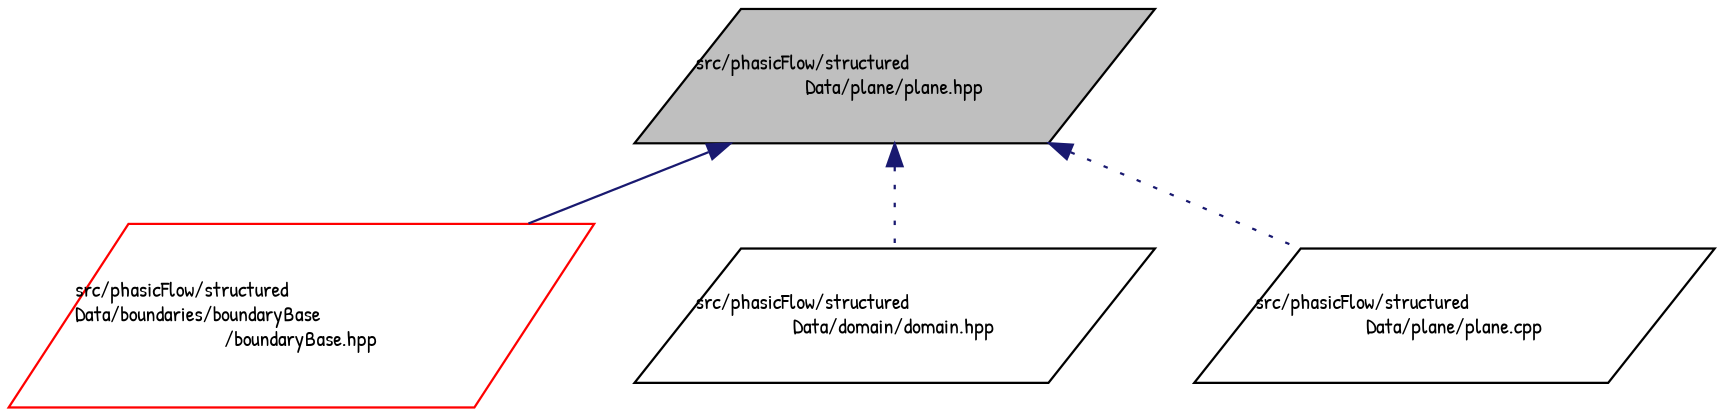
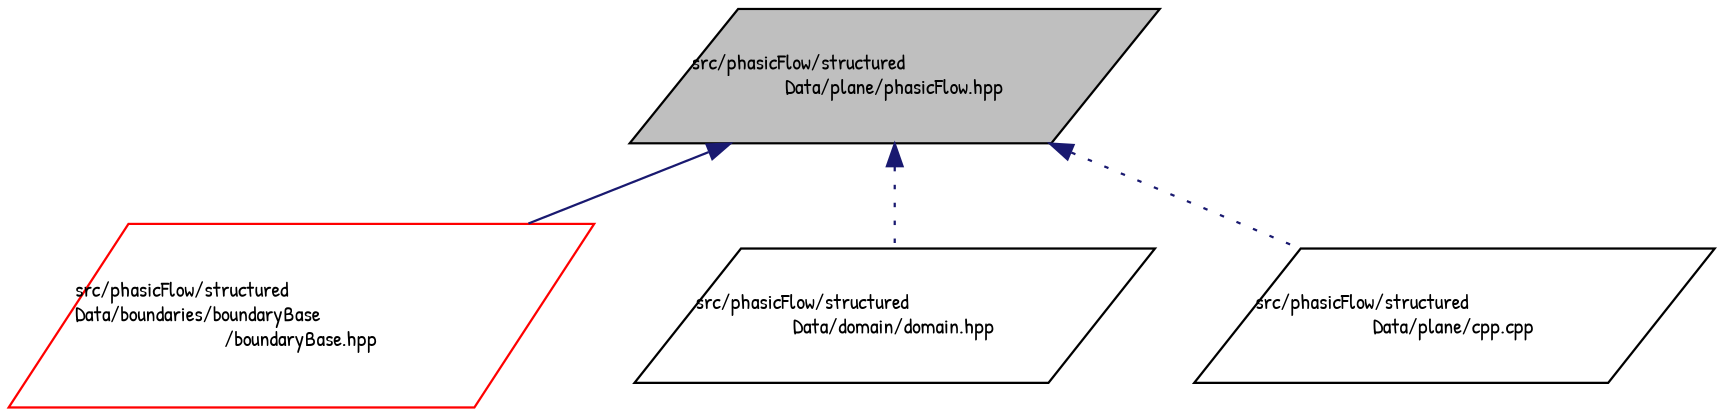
(895, 76) -> (895, 76)
(1454, 316) -> (1454, 316)
